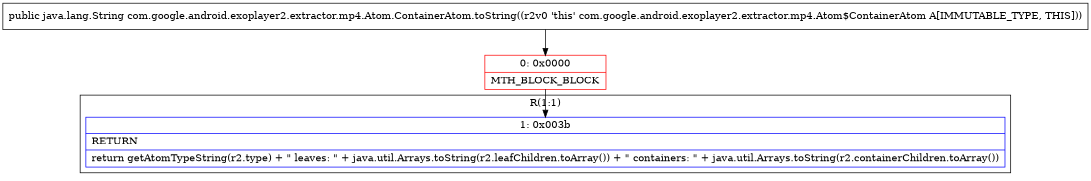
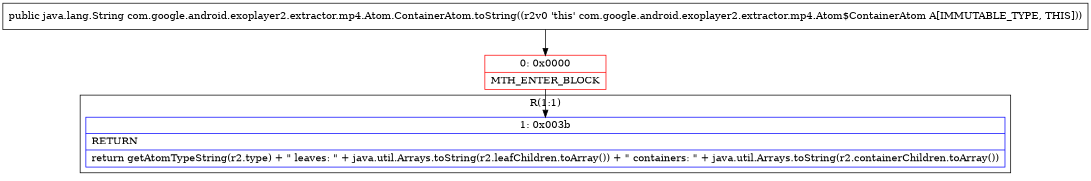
(545, 81) -> (545, 81)
